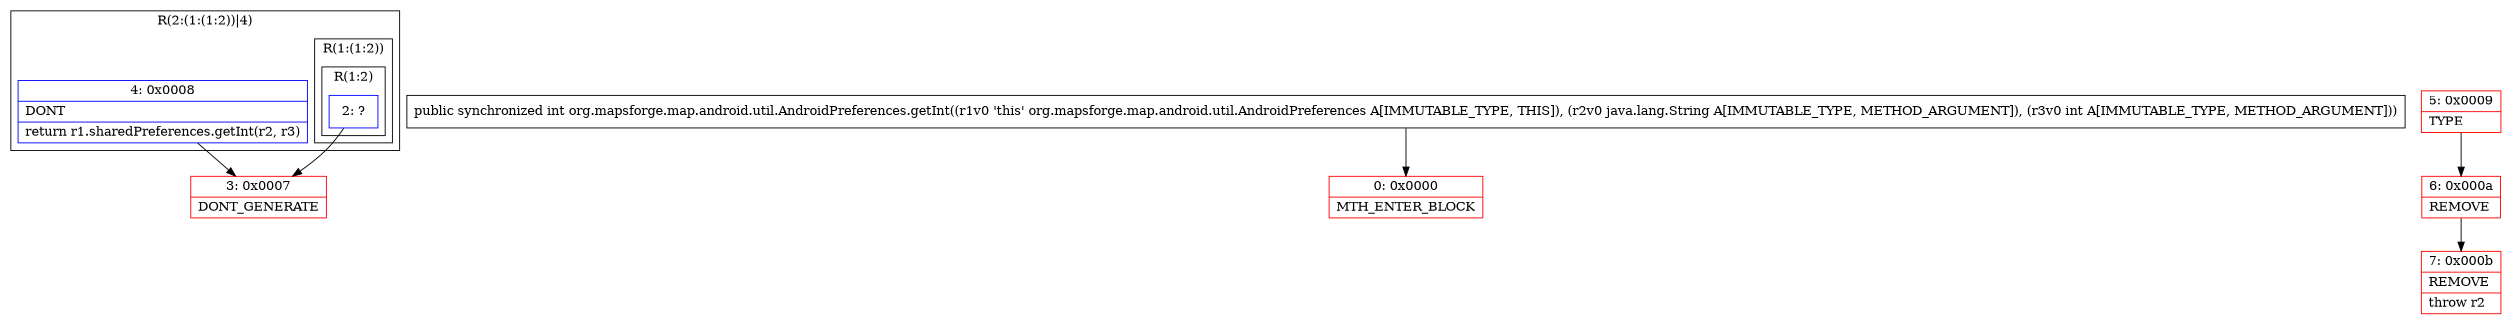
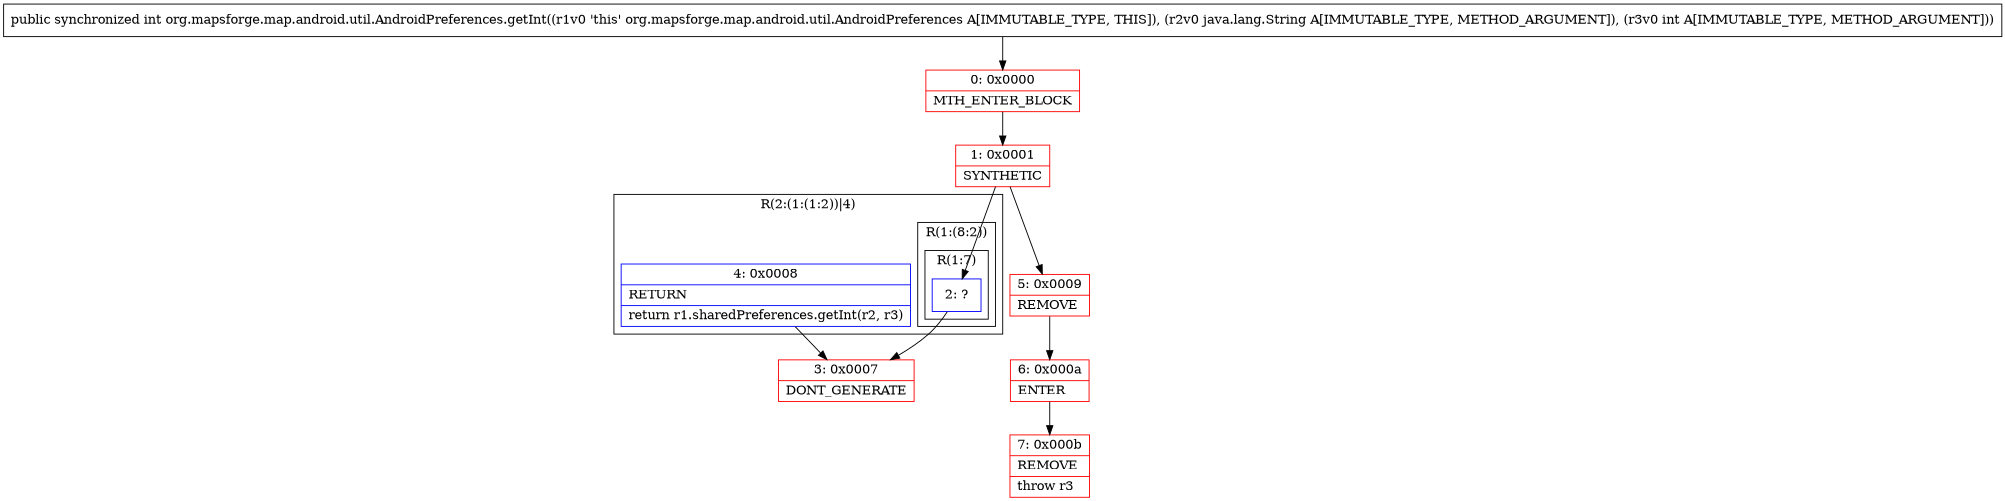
(354, 49) -> (957, 233)
(354, 77) -> (957, 261)
(45, 111) -> (658, 295)
(2446, 122) -> (1047, 305)
none -> (1003, 166)
(2459, 207) -> (1042, 391)
(2457, 303) -> (1046, 486)
